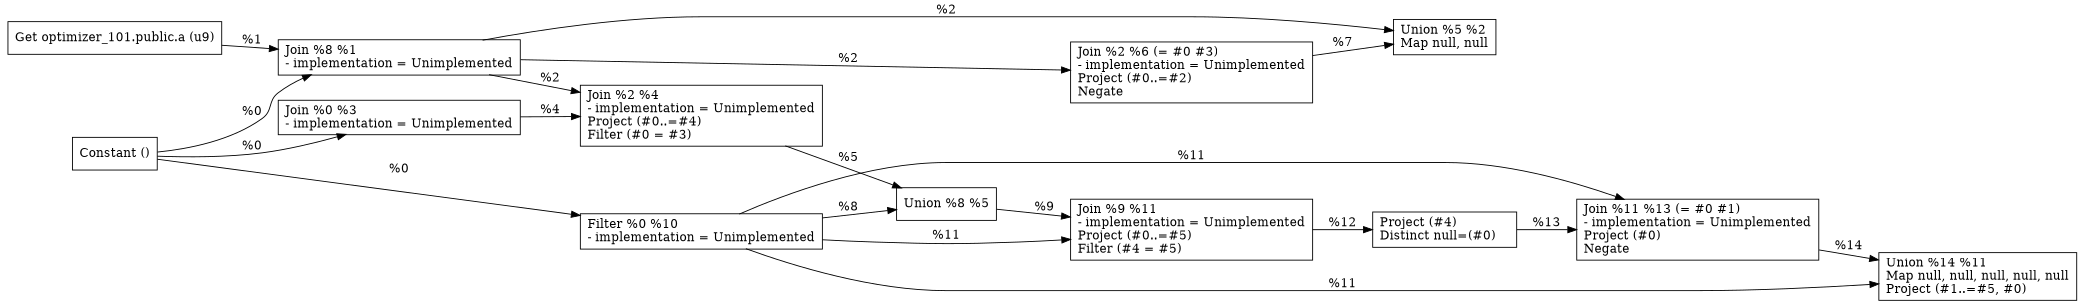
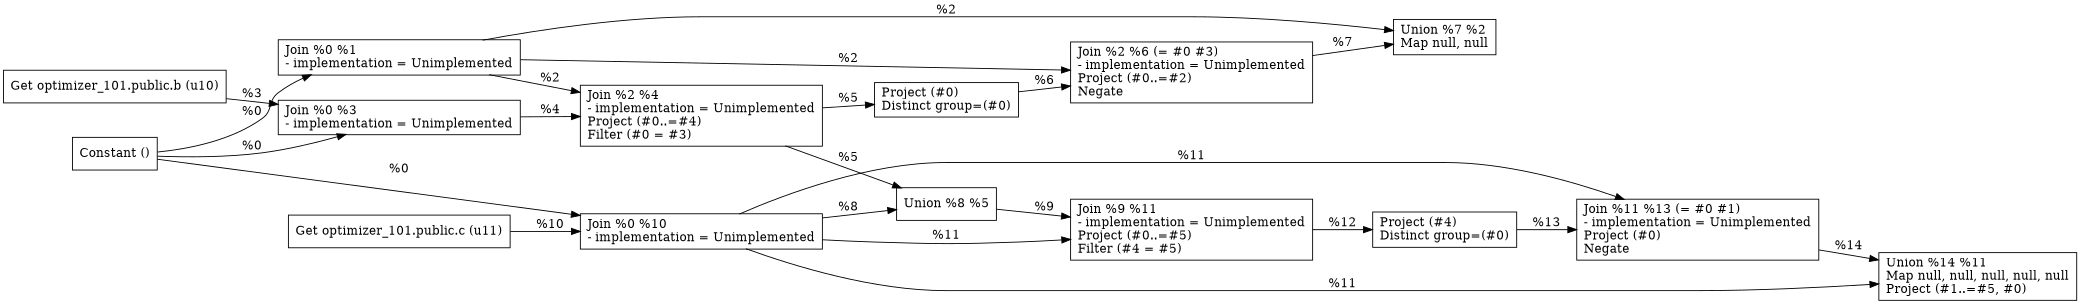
(1445, 37) -> (1445, 37)
(115, 38) -> none
(399, 57) -> (399, 57)
none -> (115, 87)
none -> (946, 100)
(1445, 230) -> (1445, 230)
none -> (399, 231)
(701, 231) -> (701, 231)
